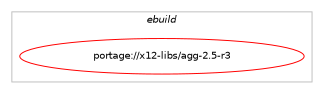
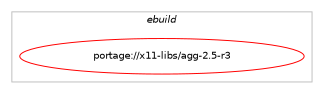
(162, 56) -> (162, 56)
